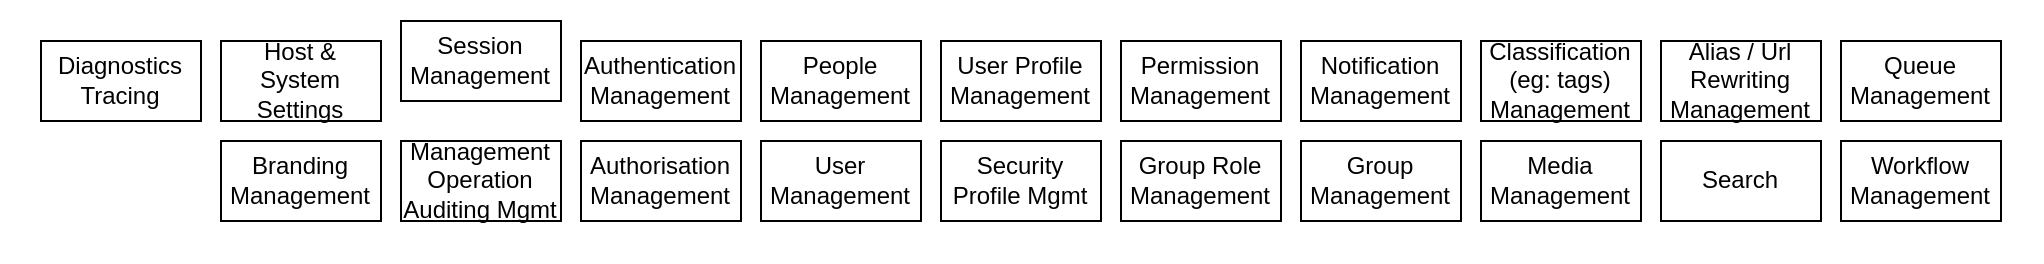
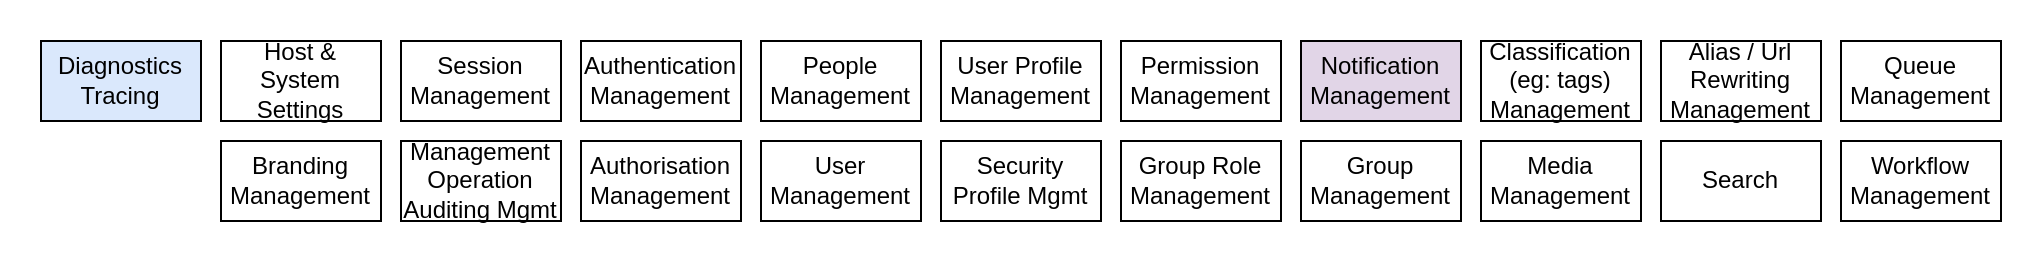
(481, 61) -> (481, 81)
(121, 81) -> (121, 81)
(1381, 81) -> (1381, 81)
